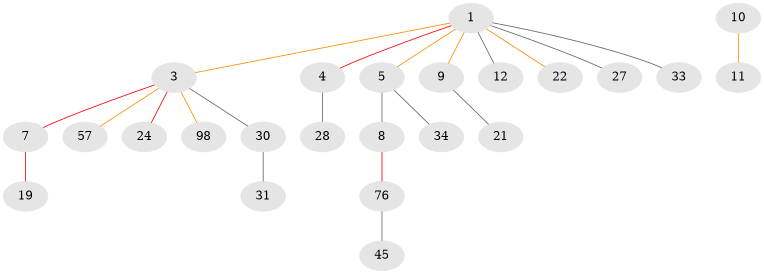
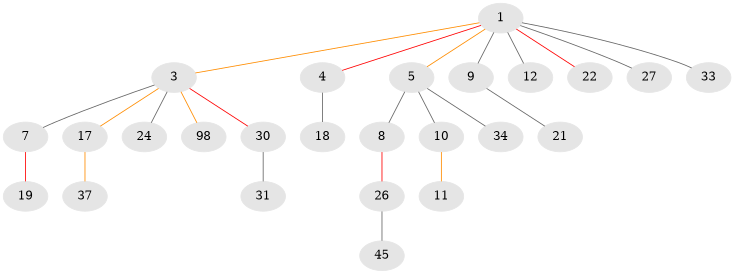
(456, 48) -> (486, 48)
(516, 48) -> (545, 48)
(98, 105) -> (98, 105)
(159, 107) -> (159, 107)
(219, 107) -> (219, 107)
none -> (427, 107)
(85, 137) -> (85, 137)
(323, 137) -> (323, 137)
none -> (85, 196)
(382, 196) -> (382, 196)
